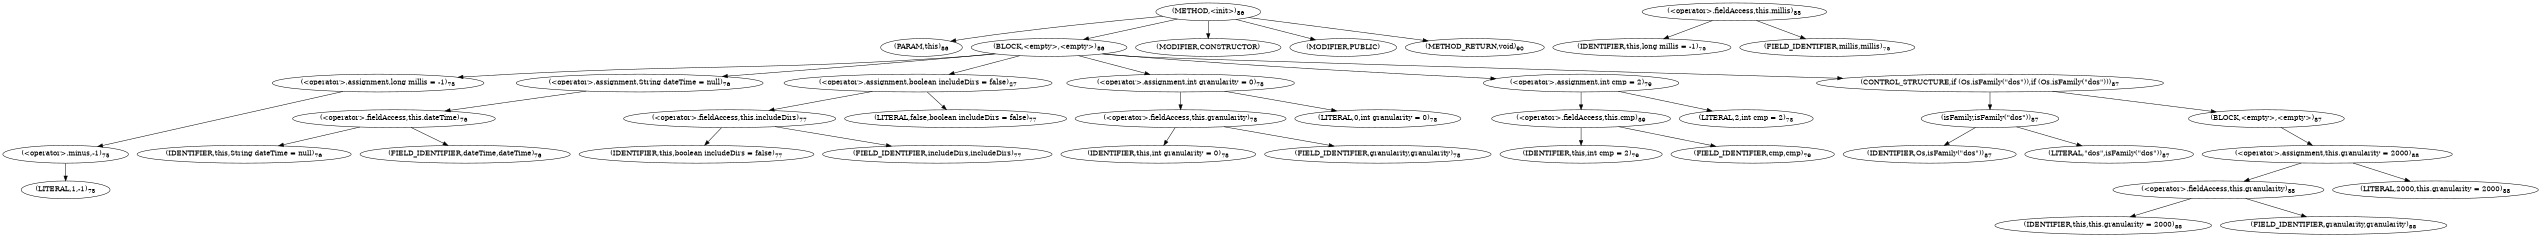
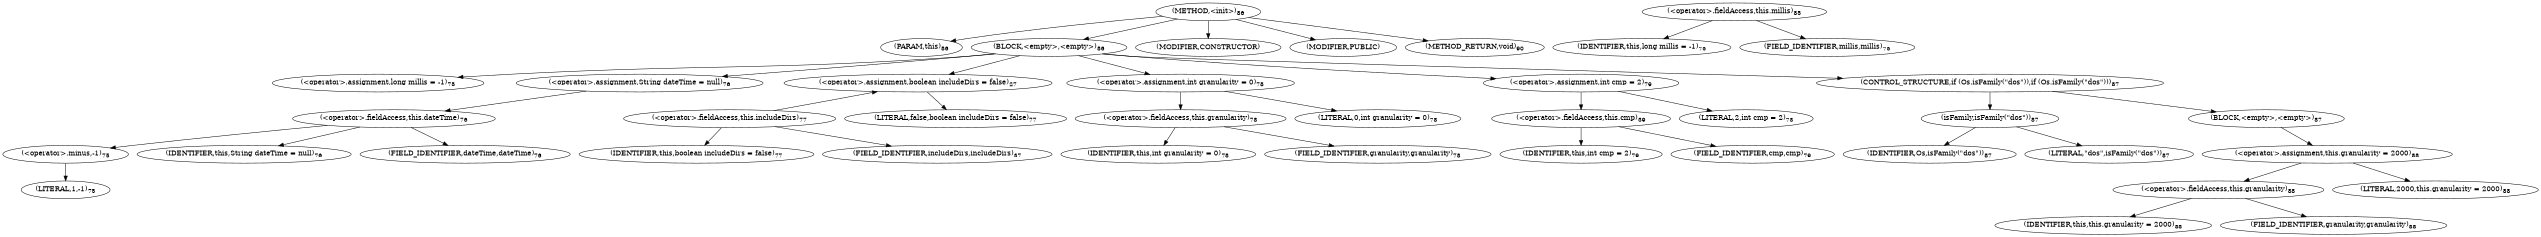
(823, 100) -> (823, 102)
(223, 118) -> (221, 136)
(1018, 154) -> (1018, 154)
